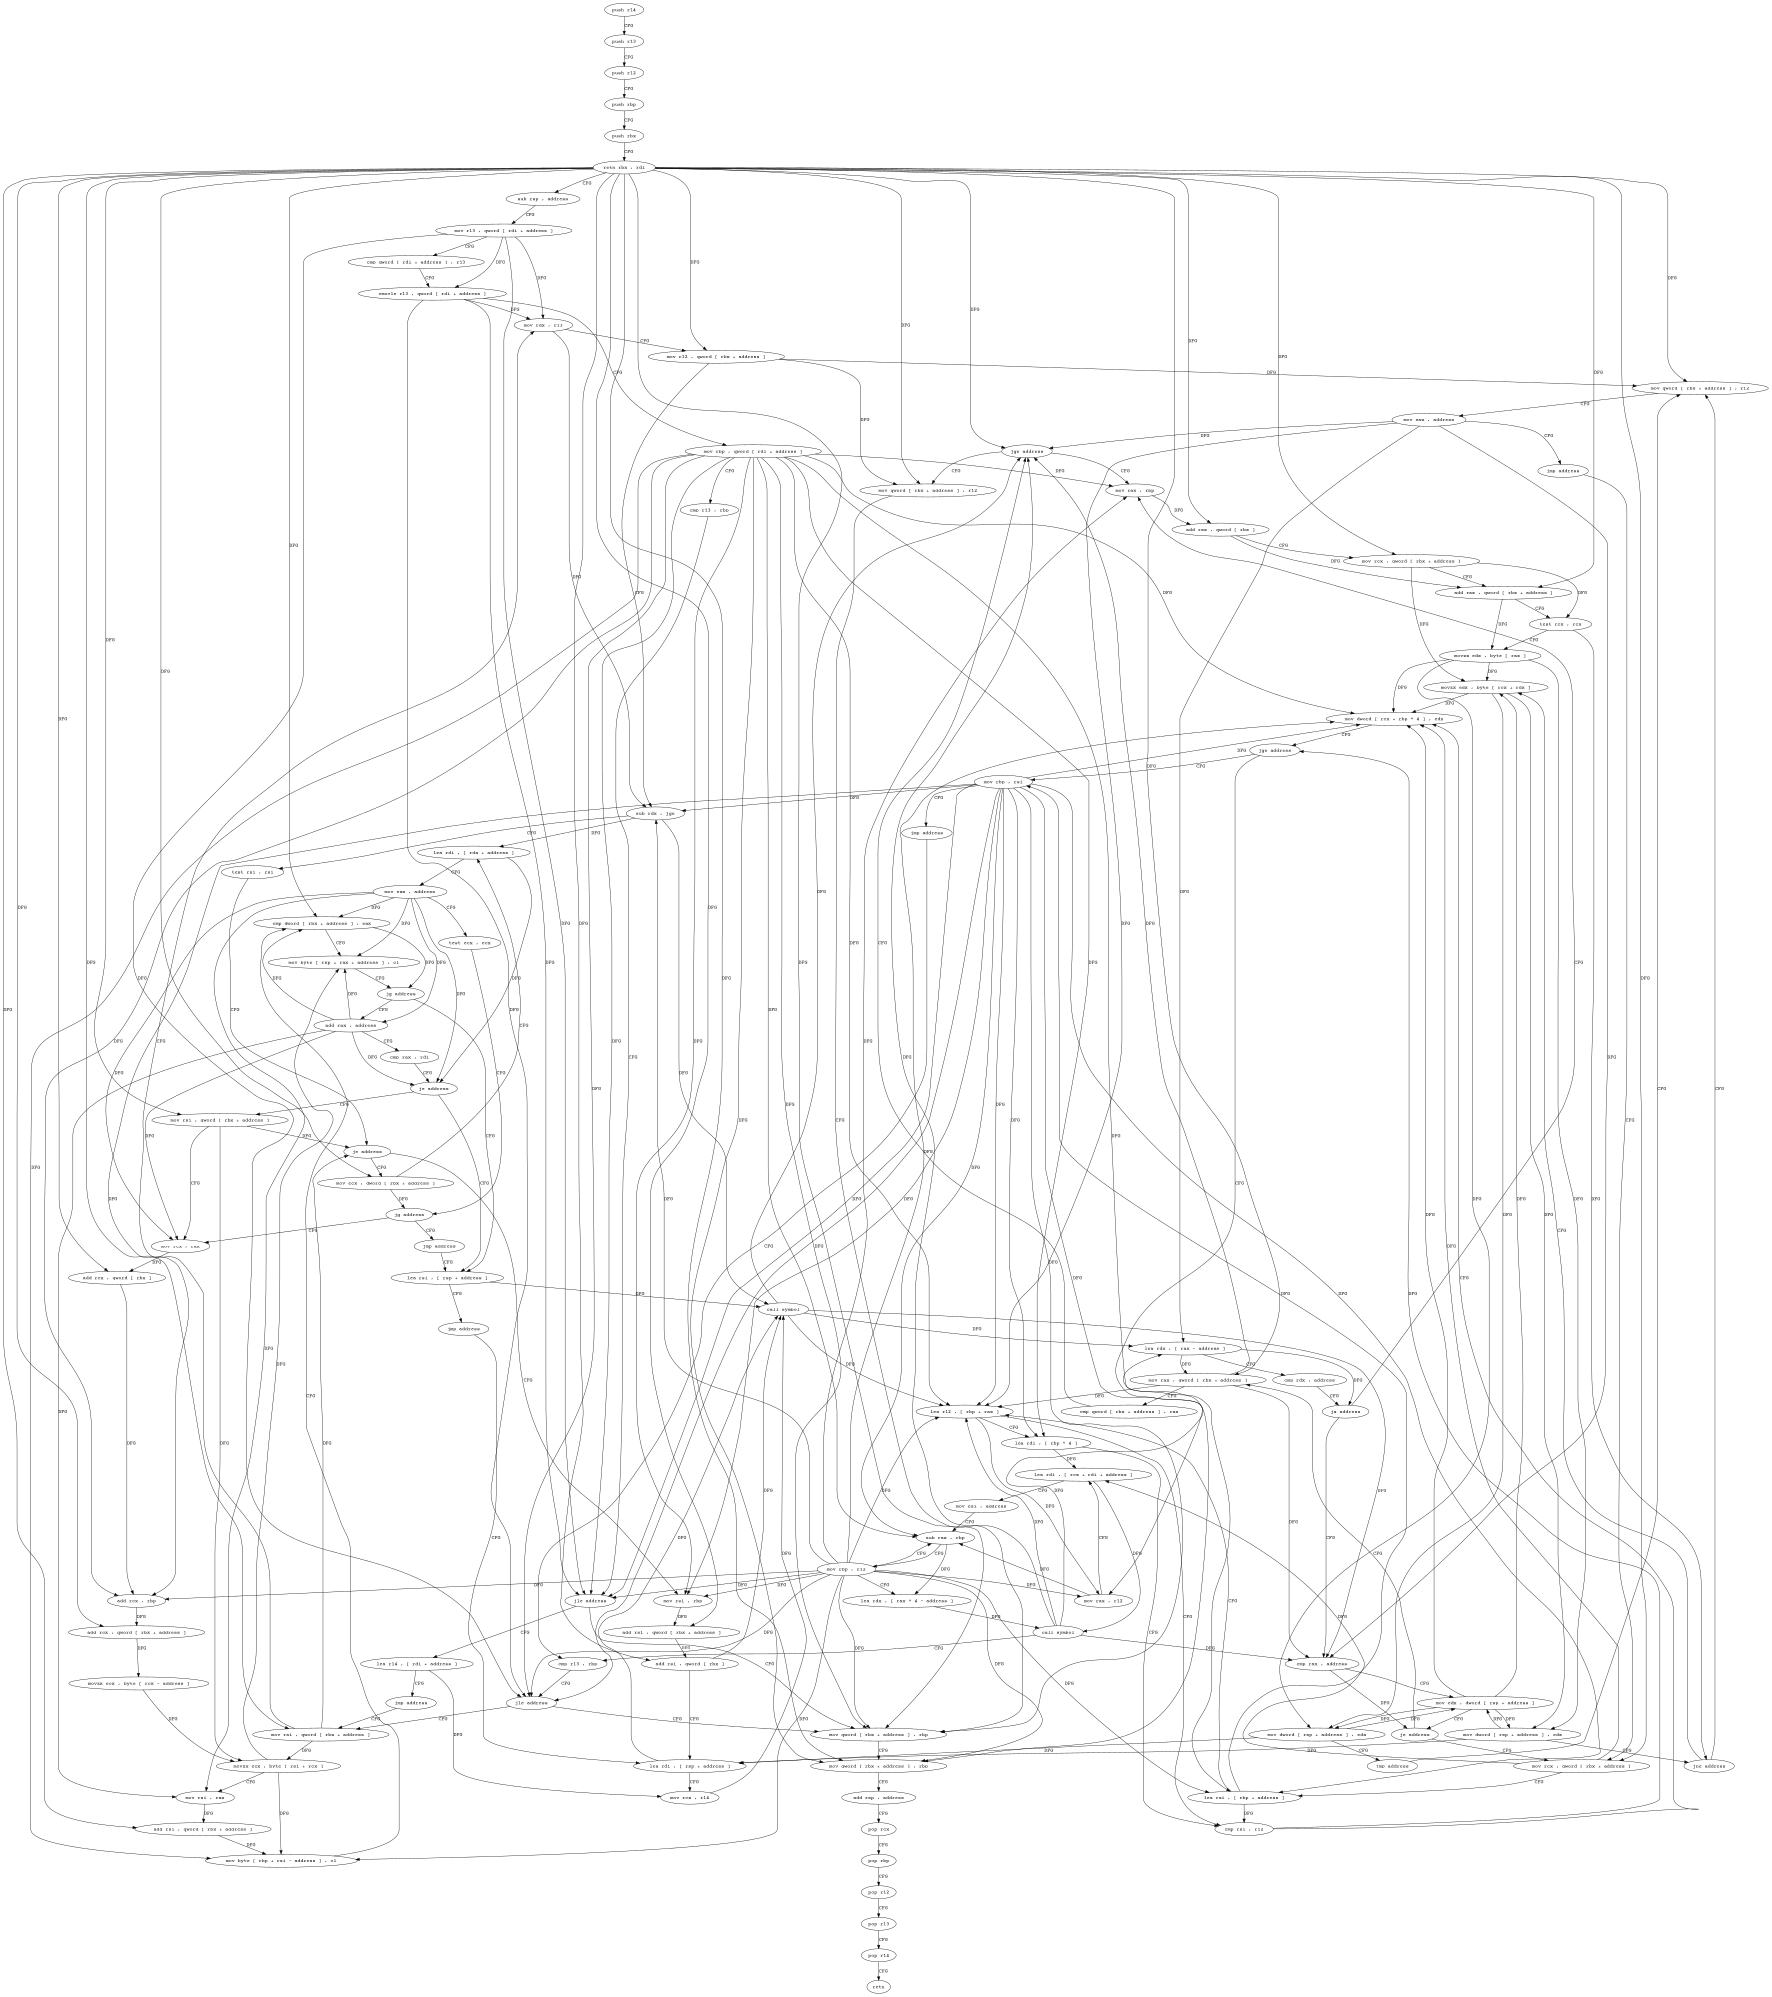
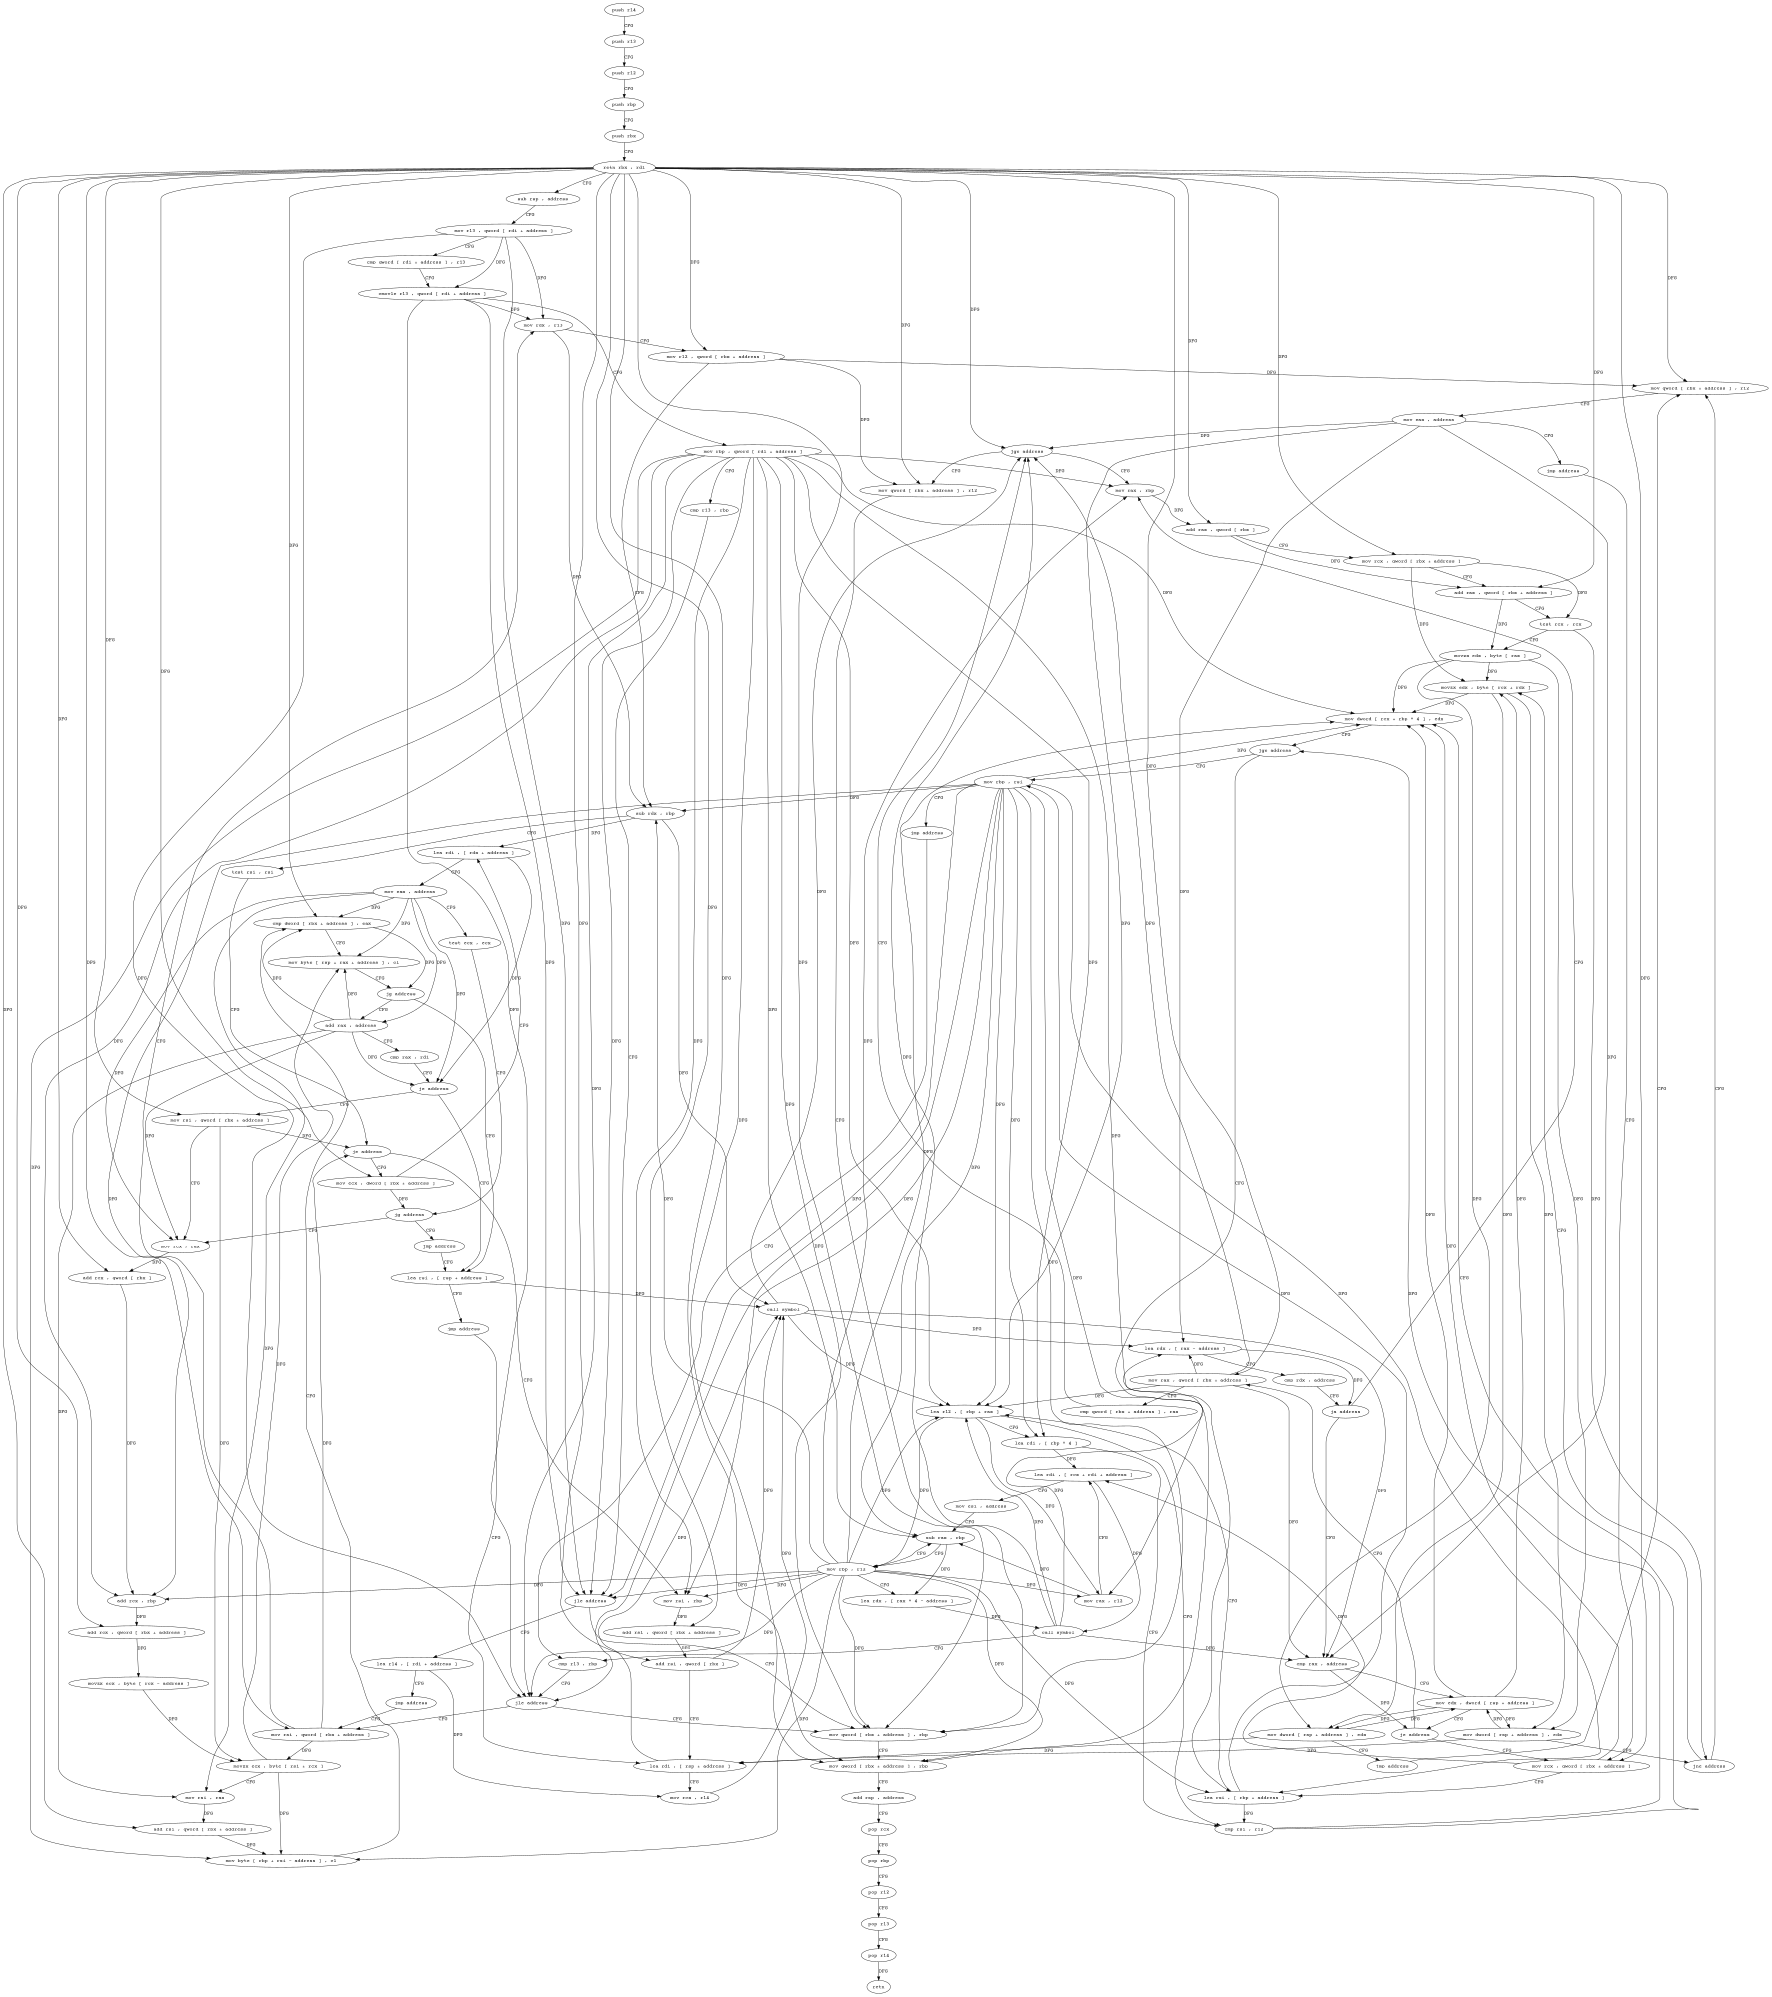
(655, 813) -> (655, 813)
(1181, 1364) -> (1194, 1366)
none -> (919, 1494)
(883, 1971) -> (883, 1971)
